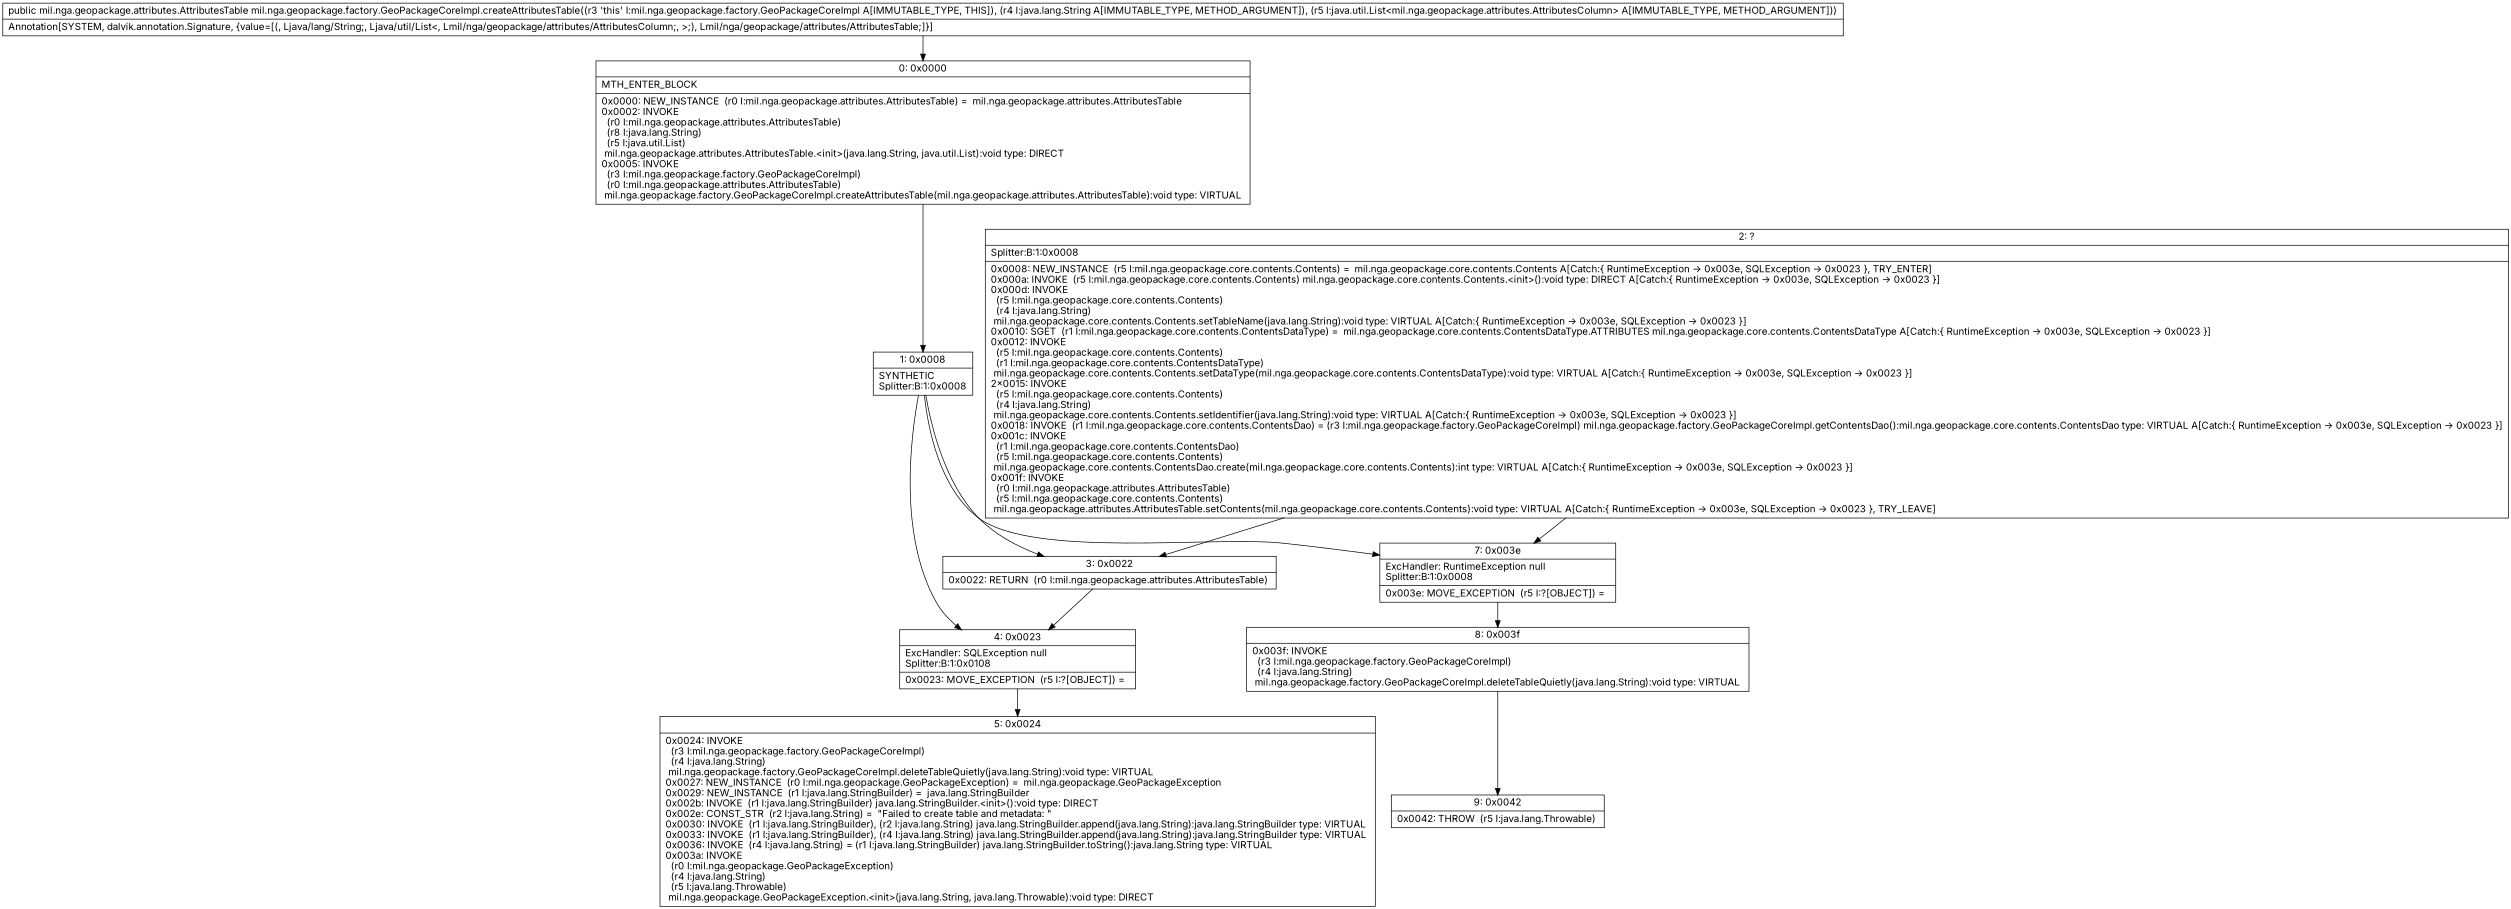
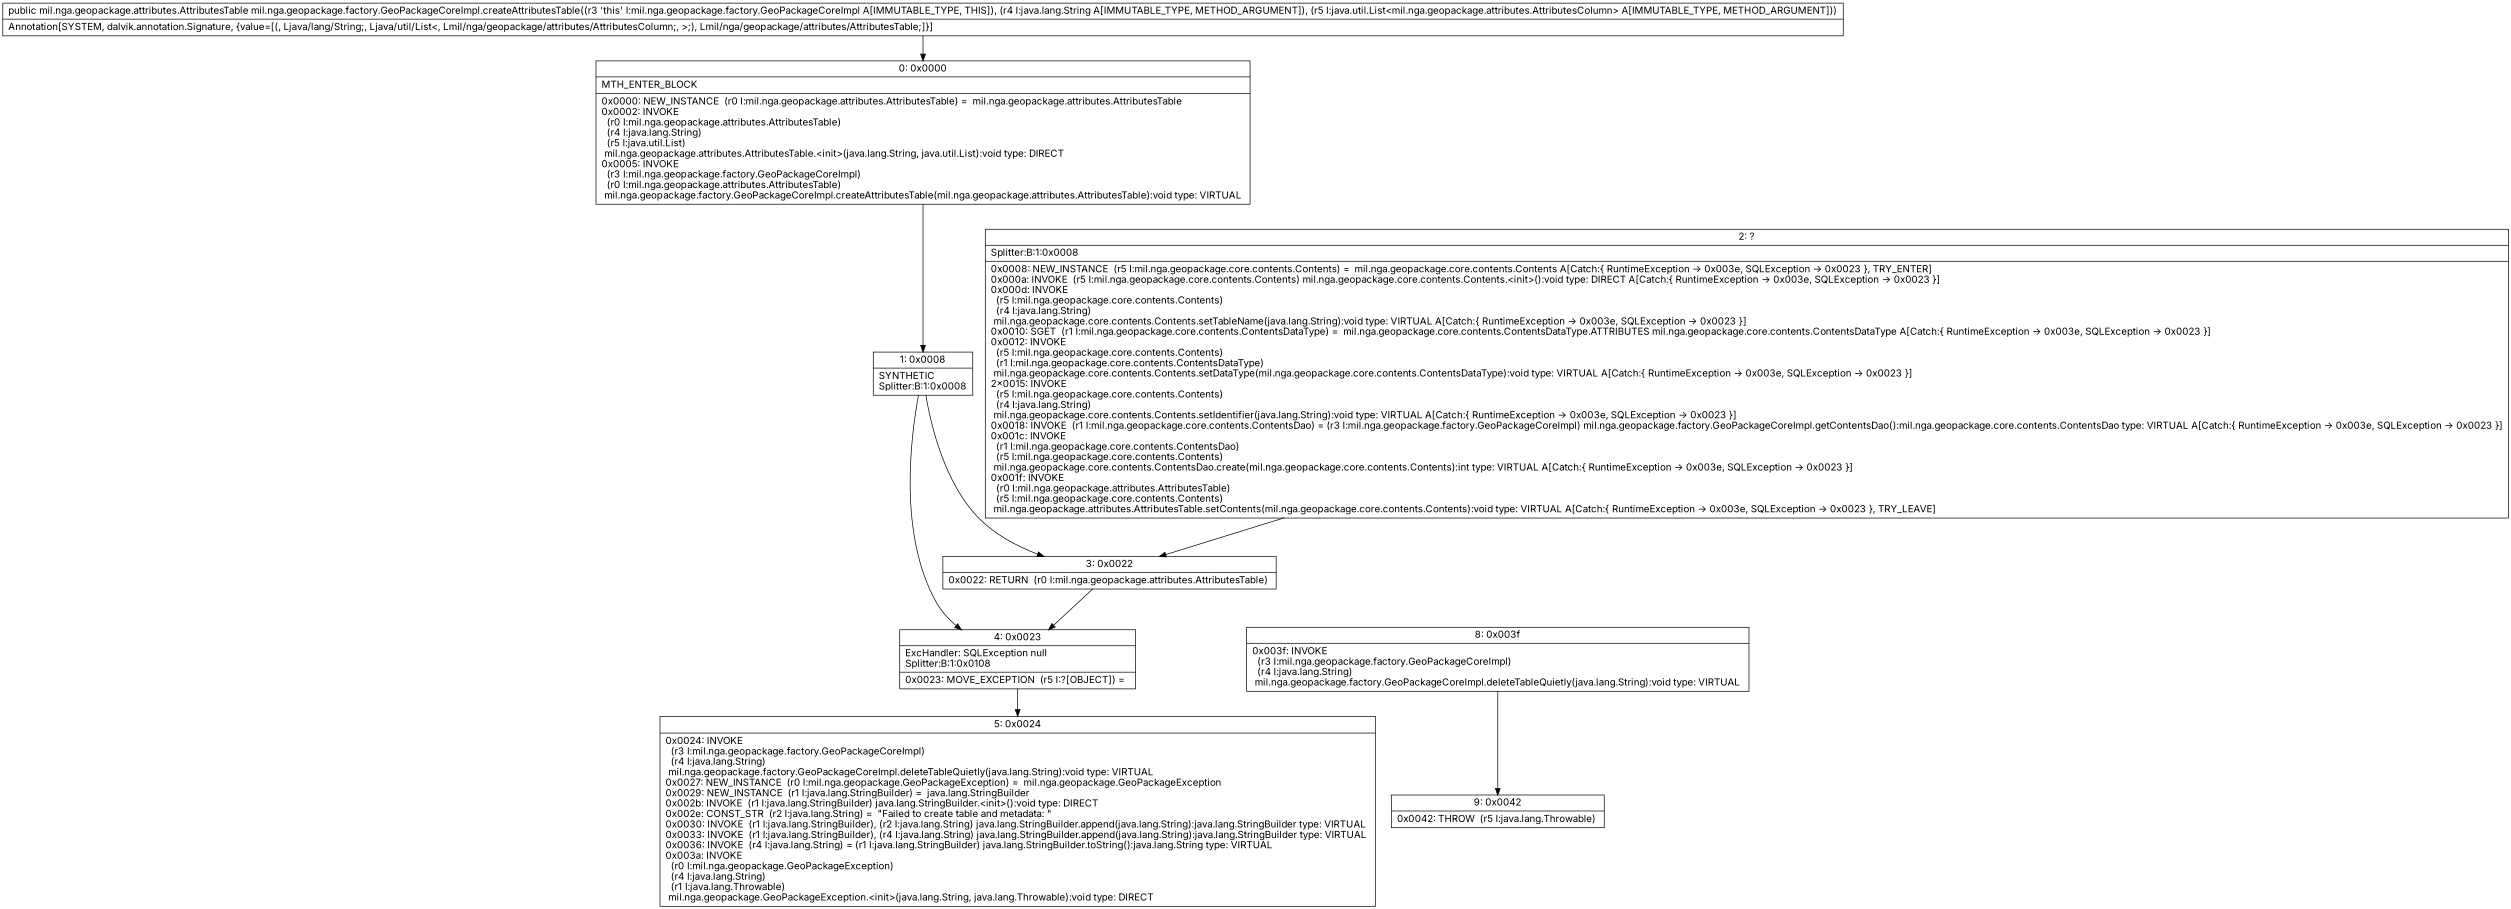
(652, 133) -> (652, 133)
(1498, 573) -> none
(726, 887) -> (725, 887)
